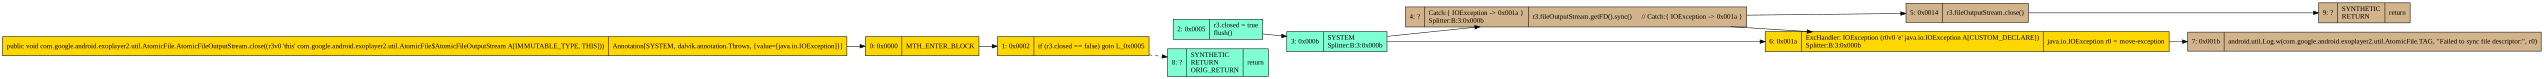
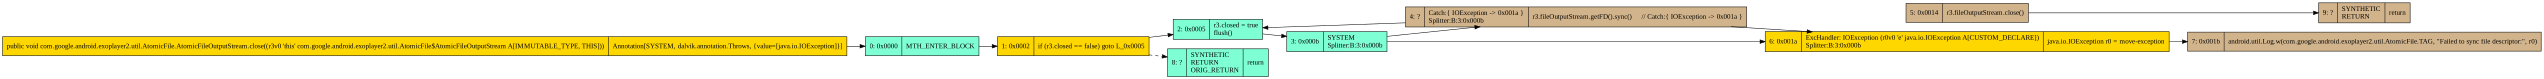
(1824, 14) -> (1337, 25)
none -> (1159, 36)
(922, 46) -> (922, 46)
